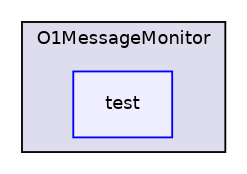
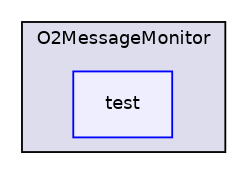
(124, 39) -> (124, 39)
